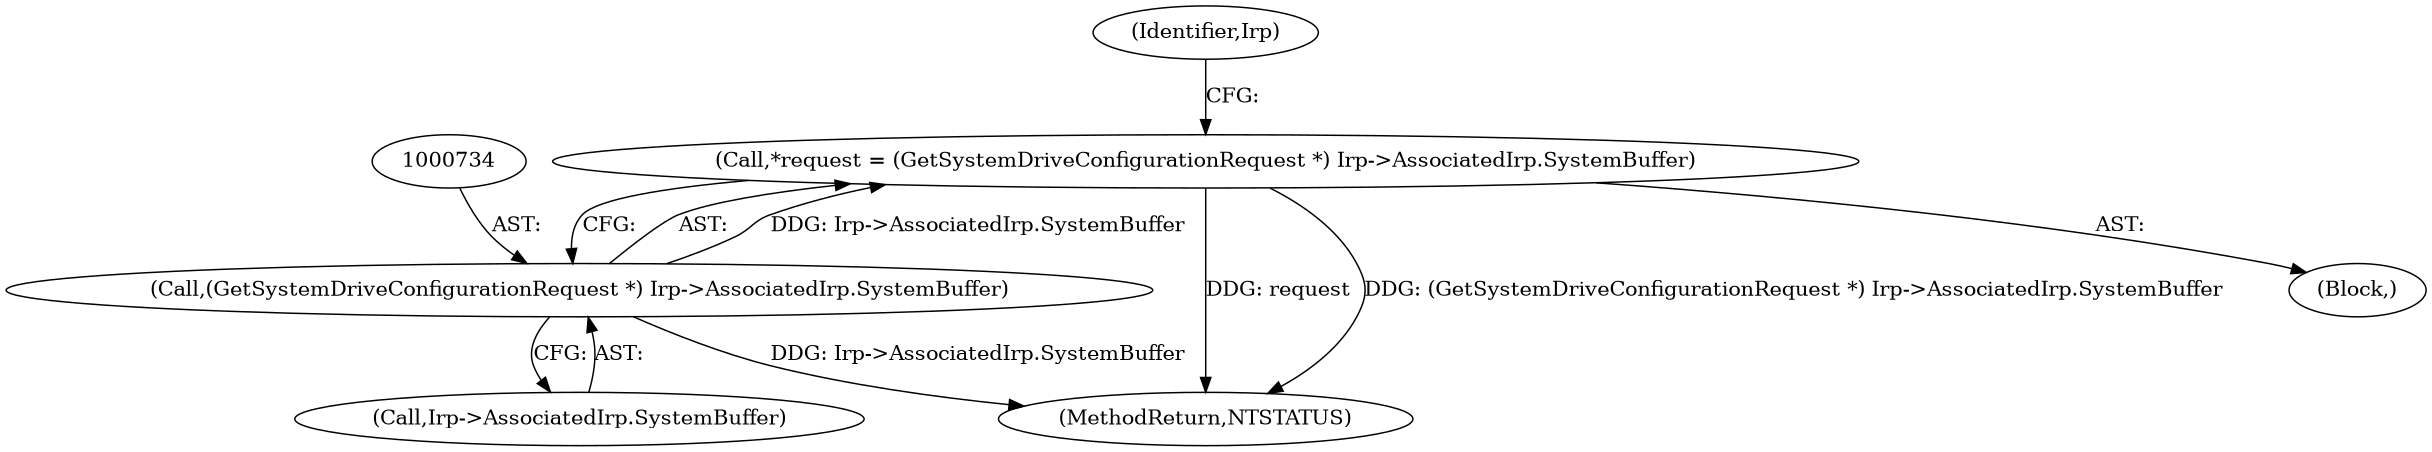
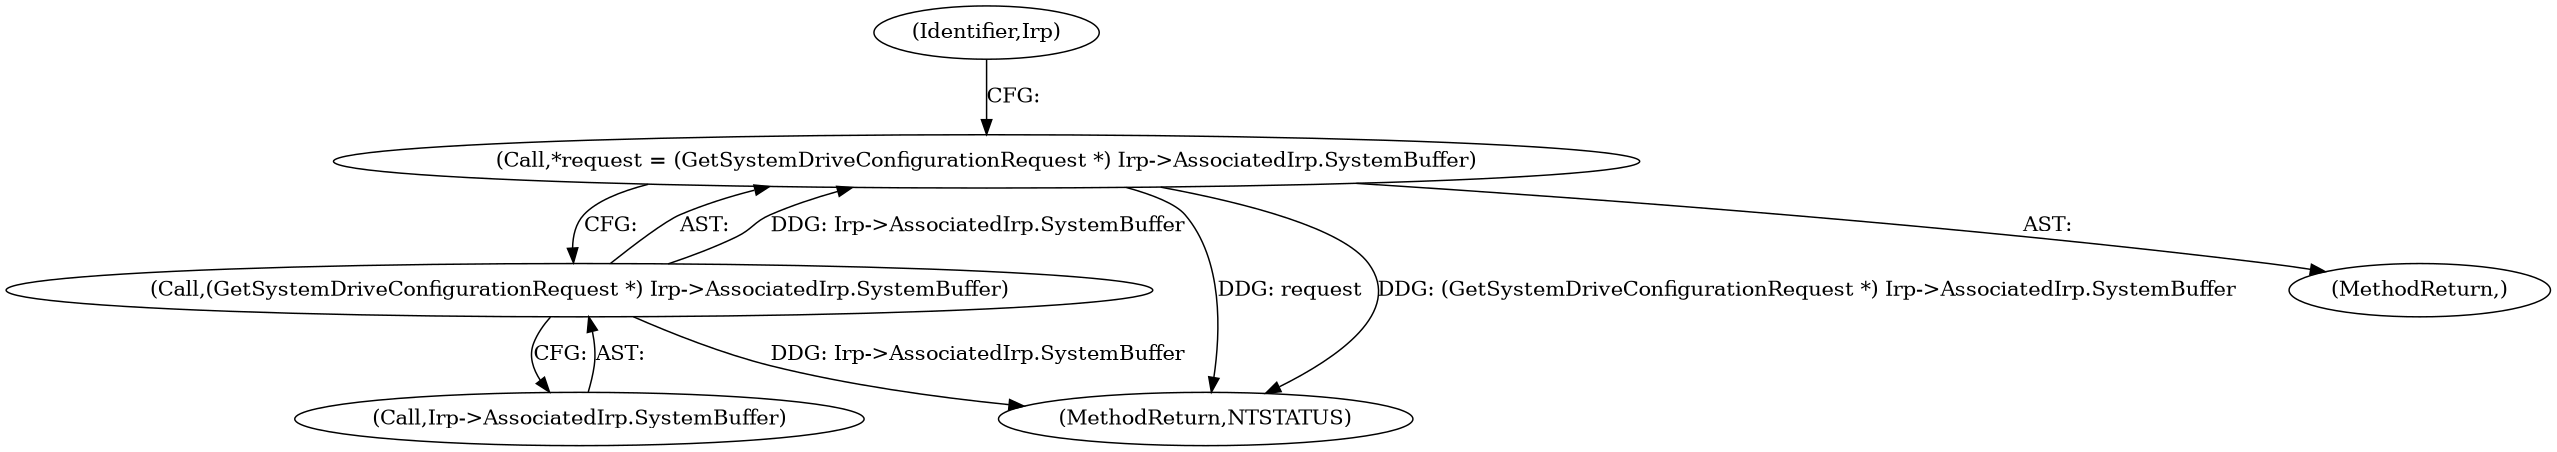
(449, 161) -> none
(2358, 290) -> (2420, 290)
